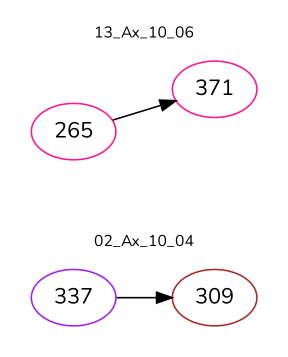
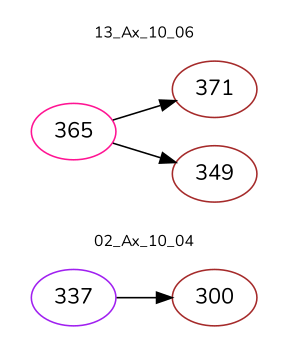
(215, 89) -> (215, 89)
(74, 132) -> (74, 132)
none -> (215, 174)
(215, 298) -> (215, 298)
